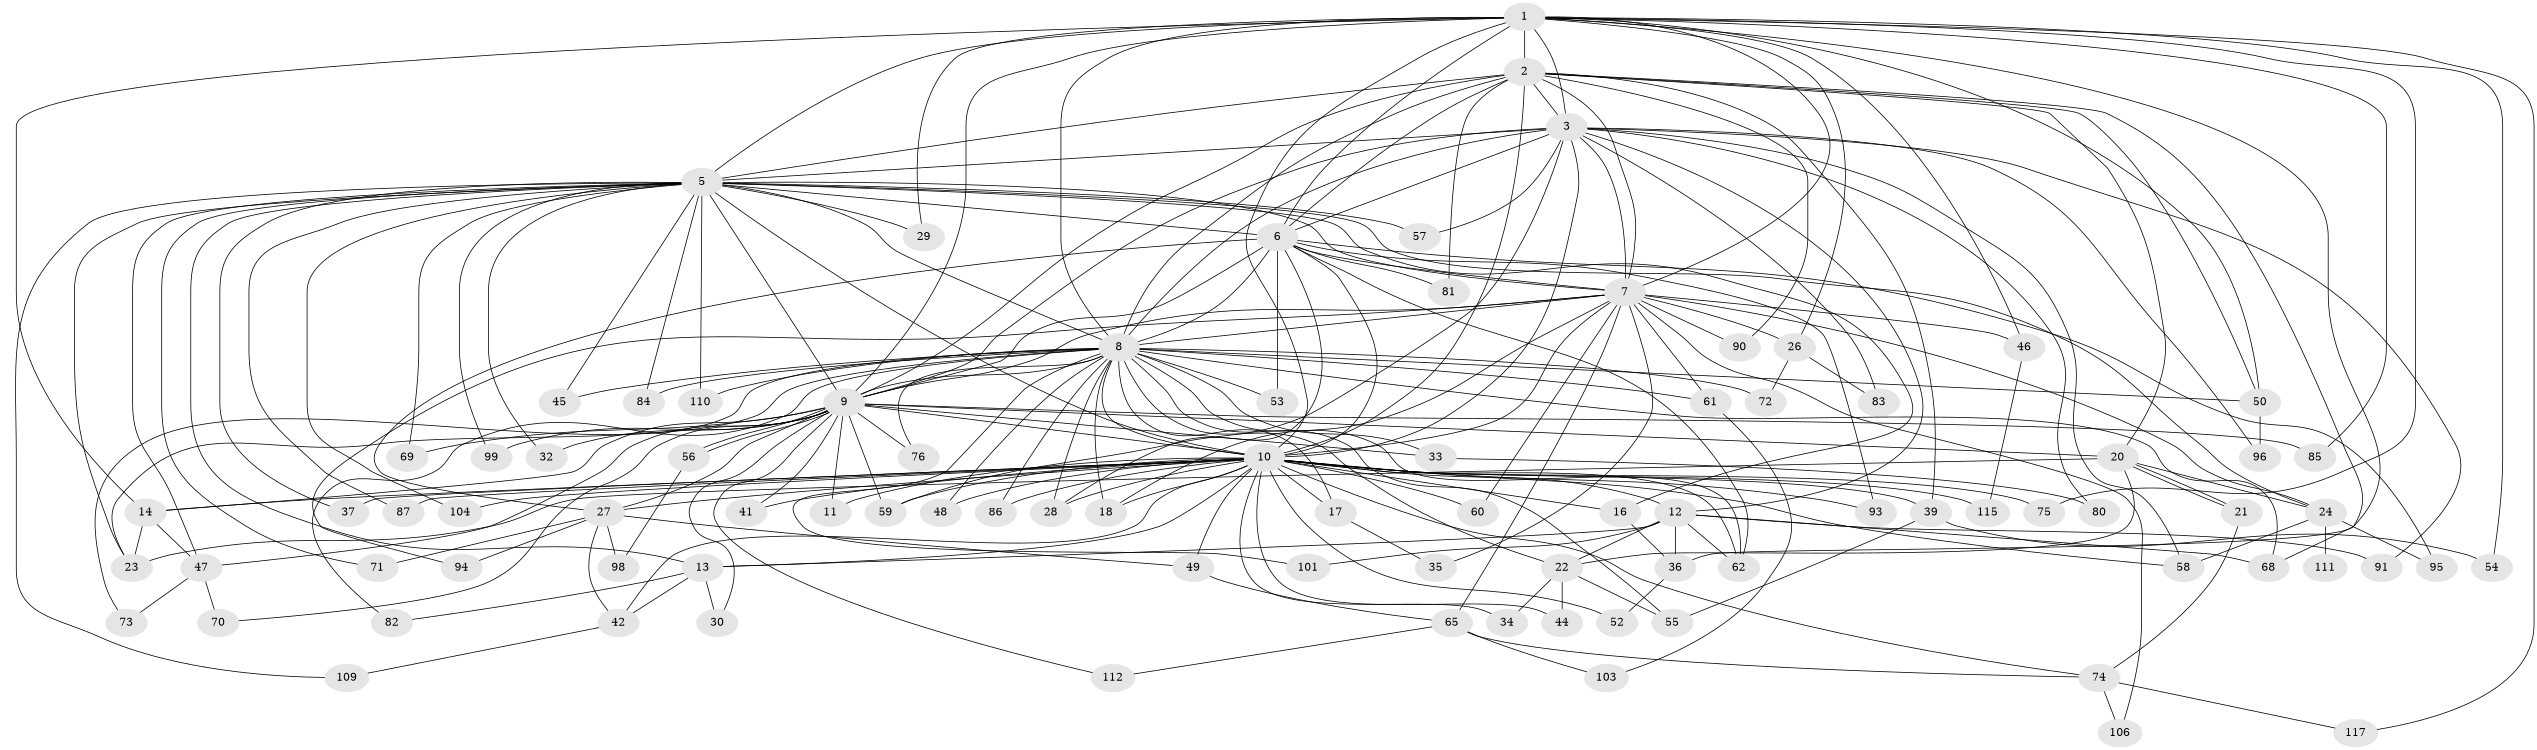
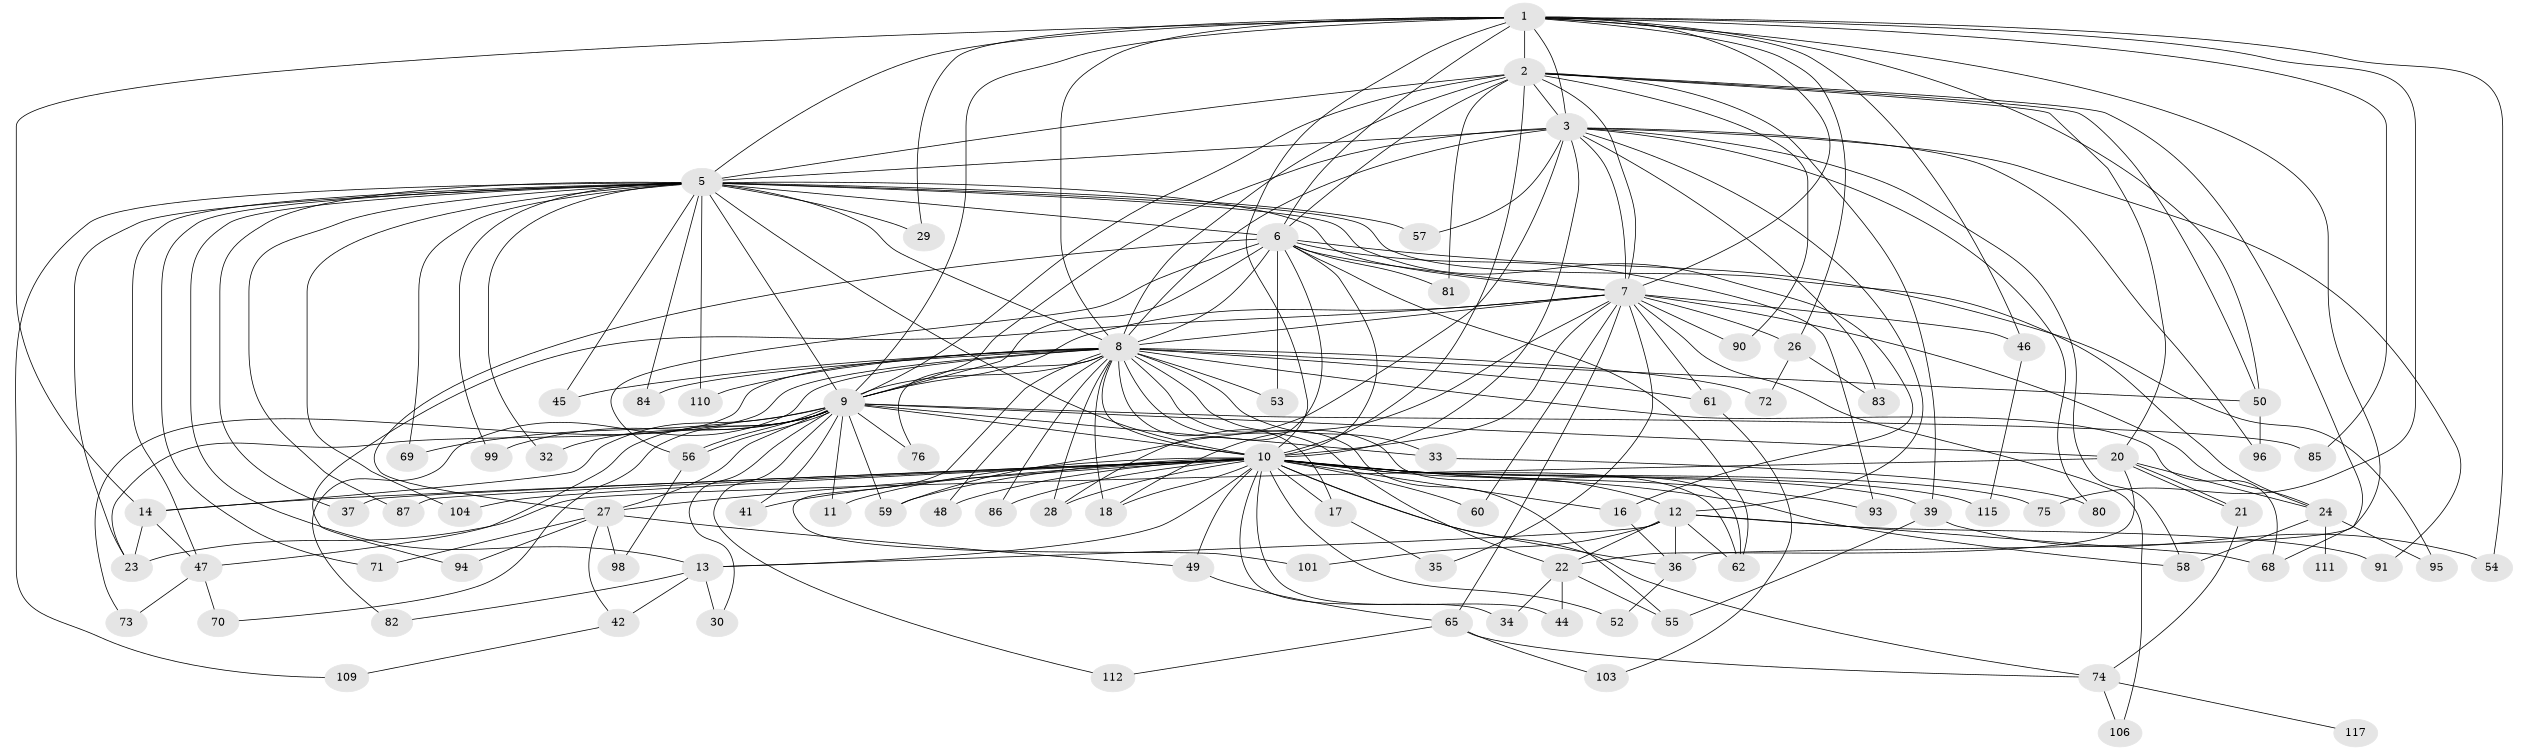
(2407, 55) -> none
(1422, 182) -> (893, 333)
(933, 541) -> (1464, 530)
